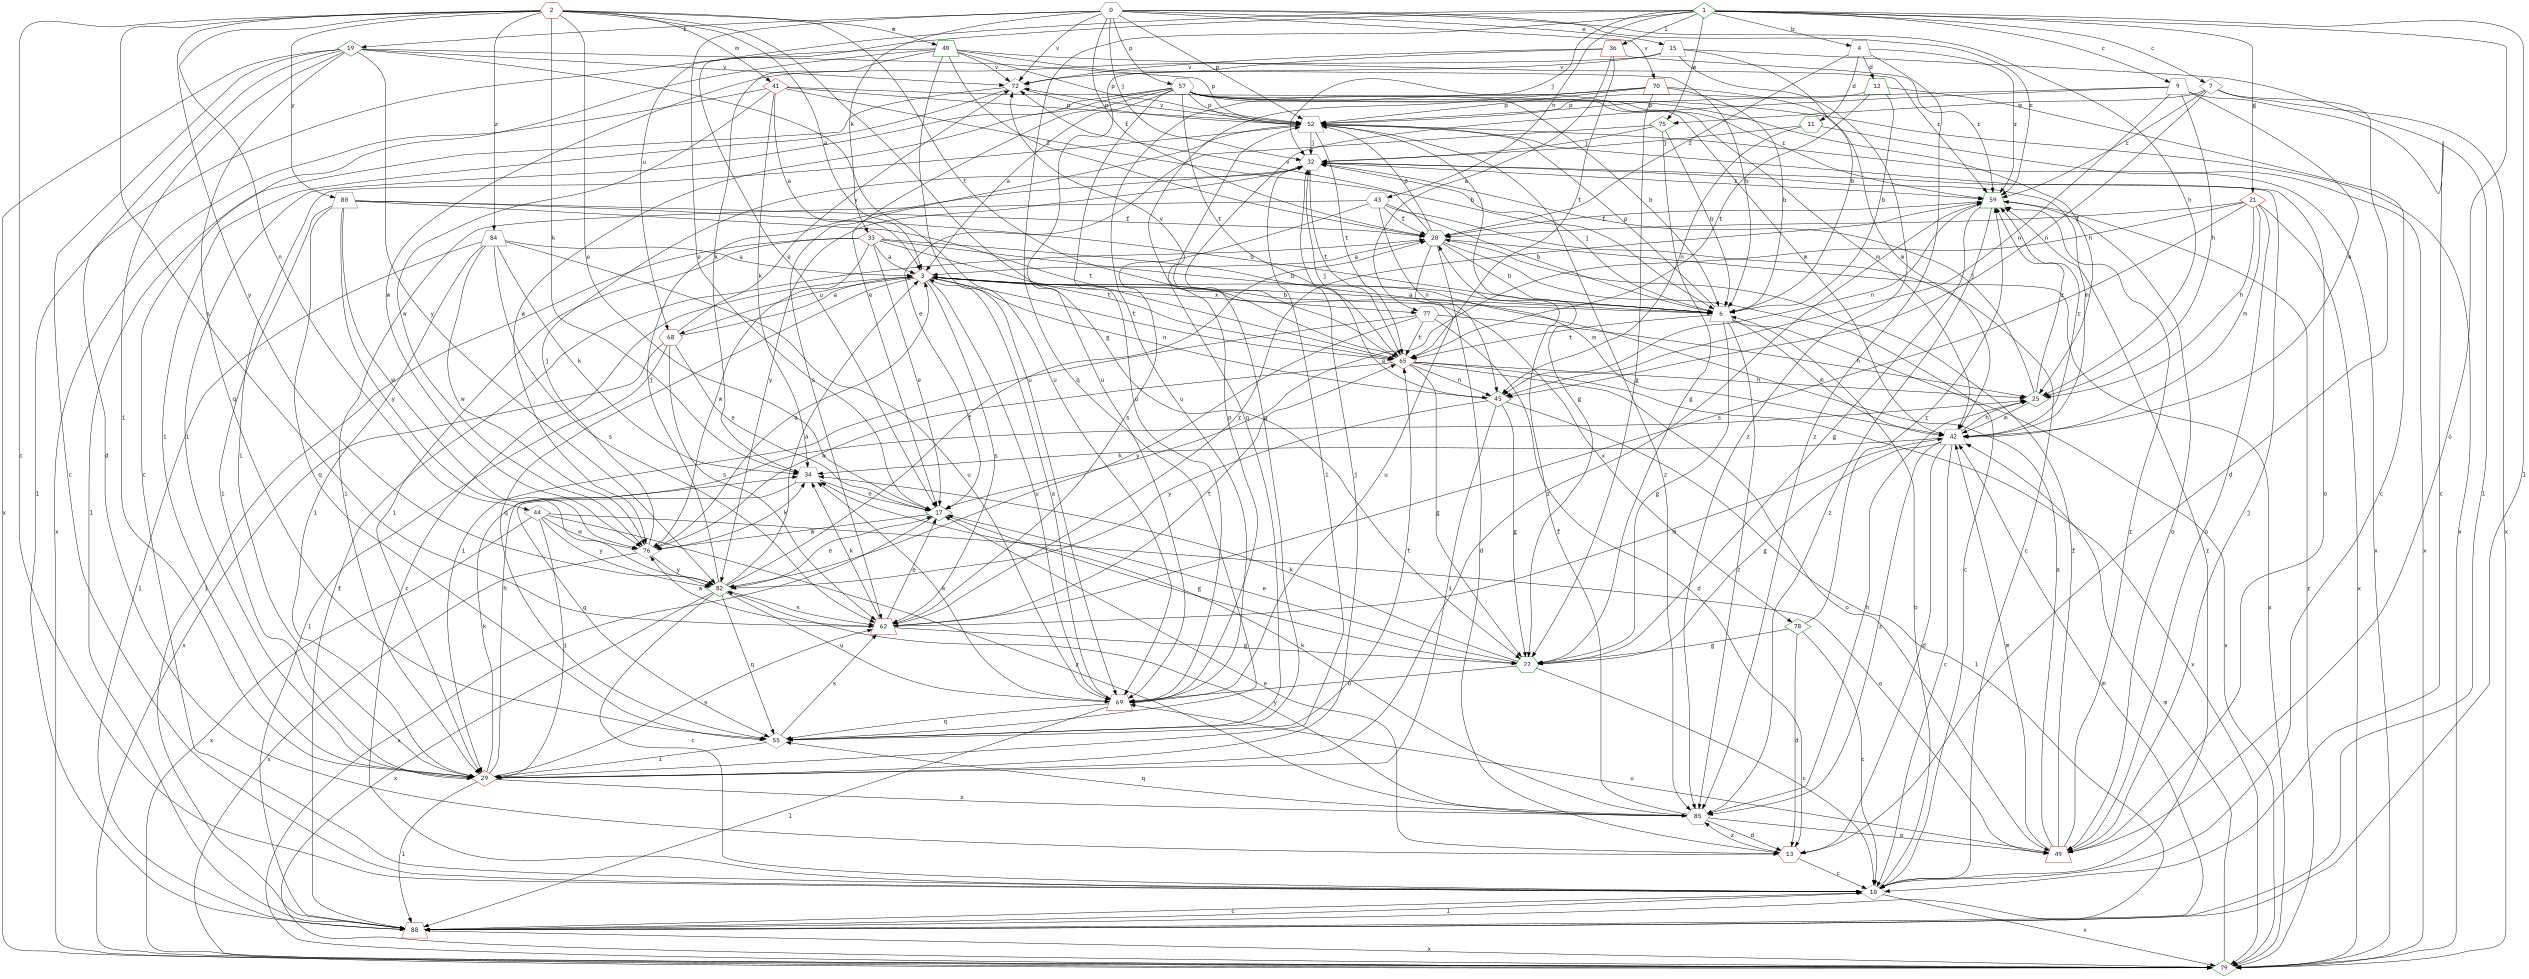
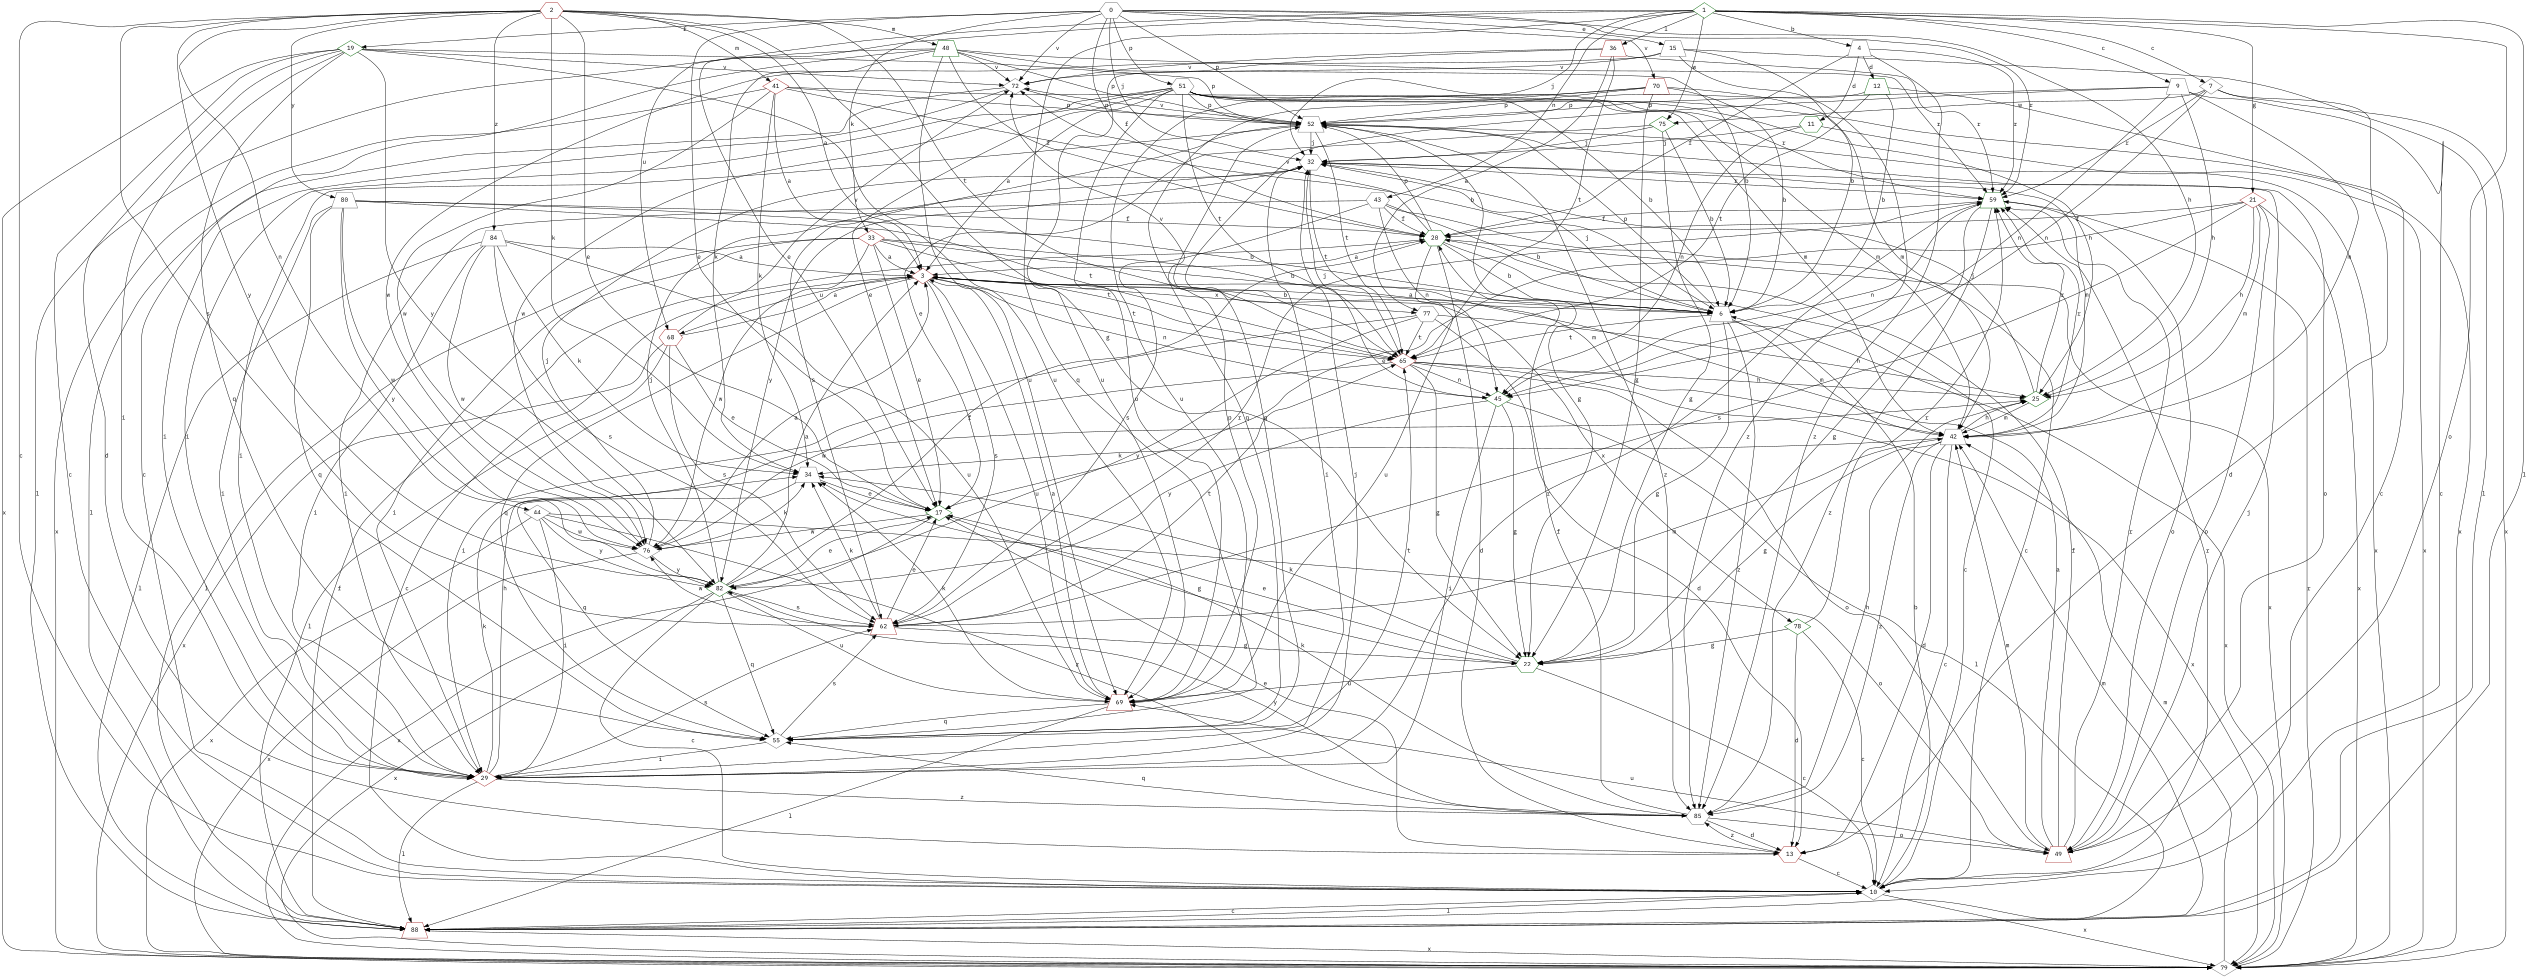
(1182, 86) -> (1182, 86)
(2224, 968) -> (2224, 968)
